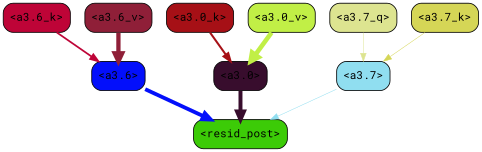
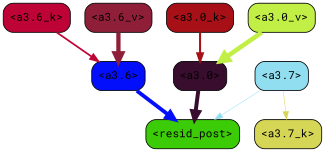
(363, 18) -> none
(408, 44) -> (284, 101)
